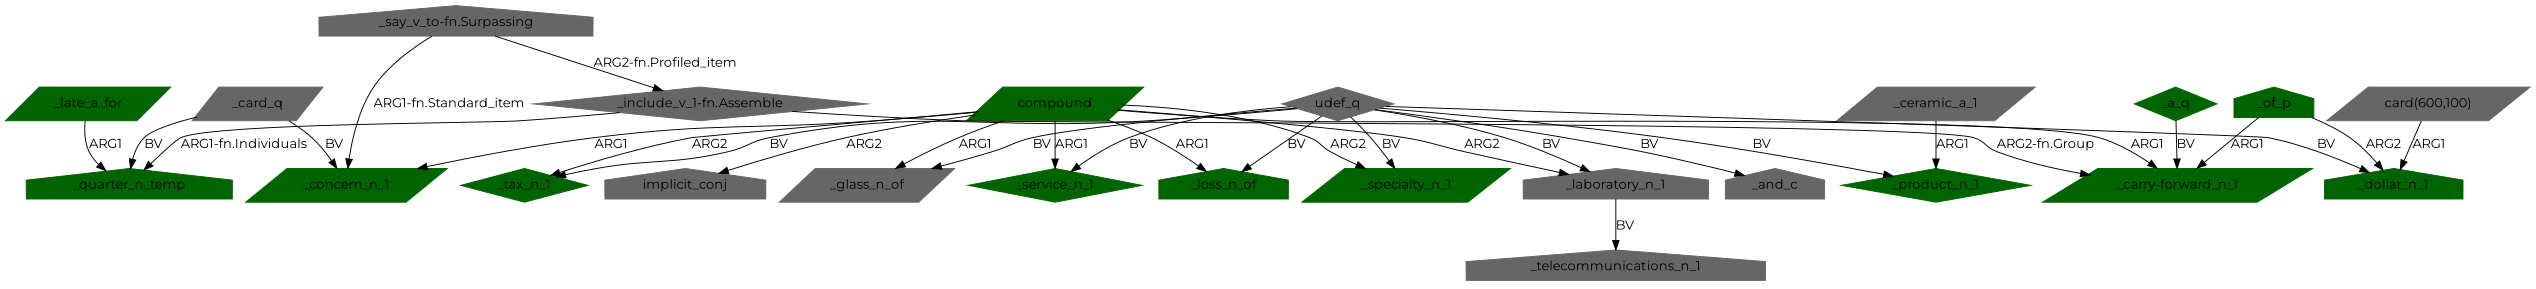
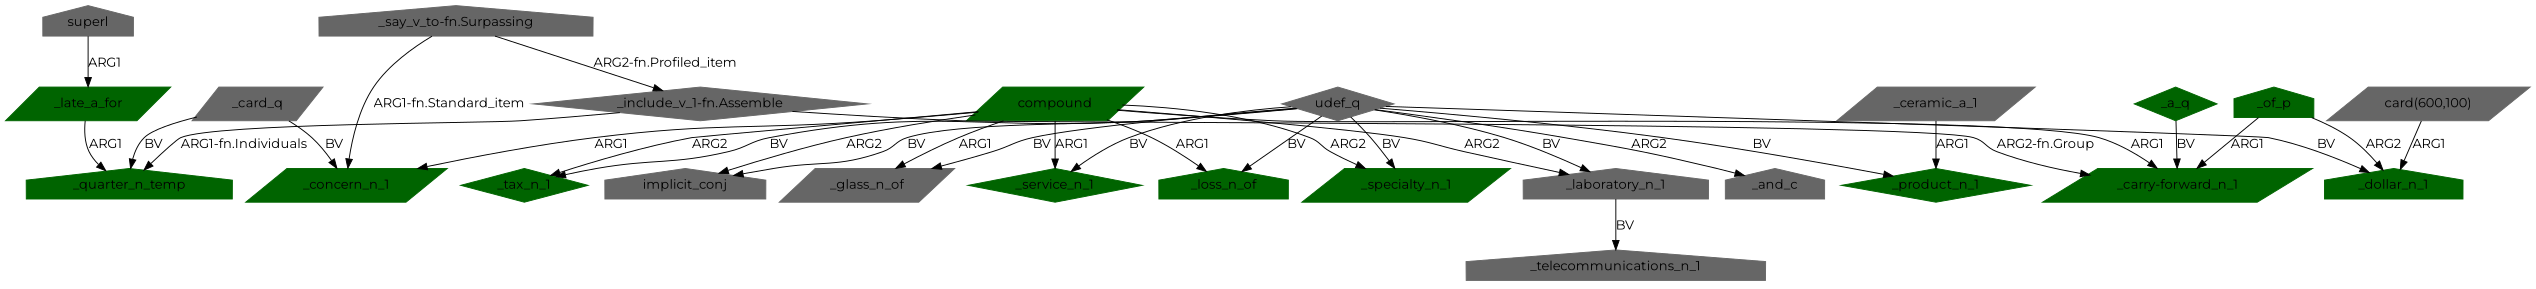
none -> (88, 22)
none -> (961, 129)
(1650, 145) -> (1650, 145)
